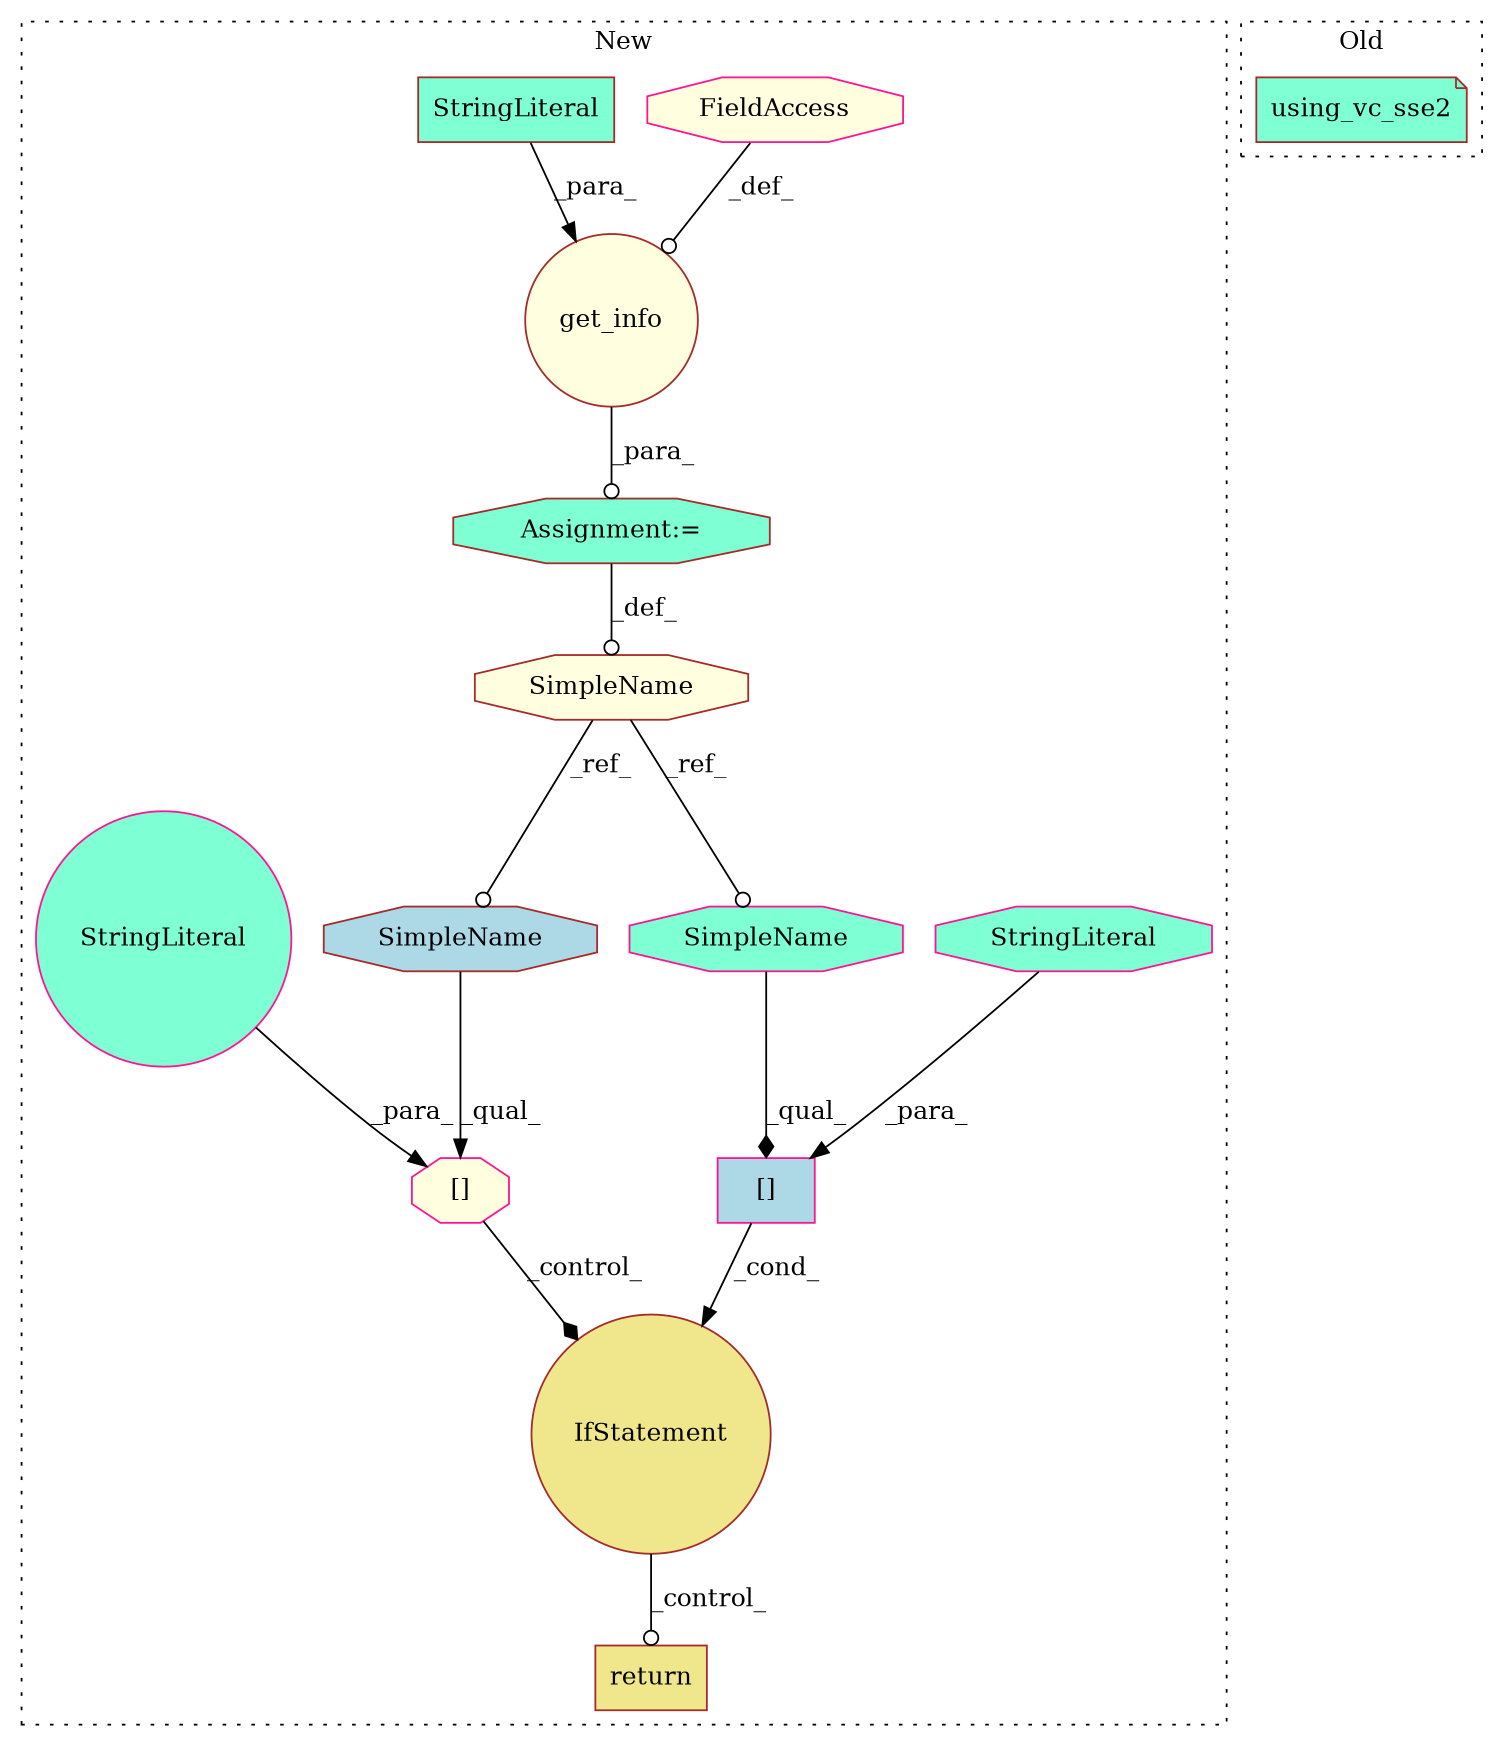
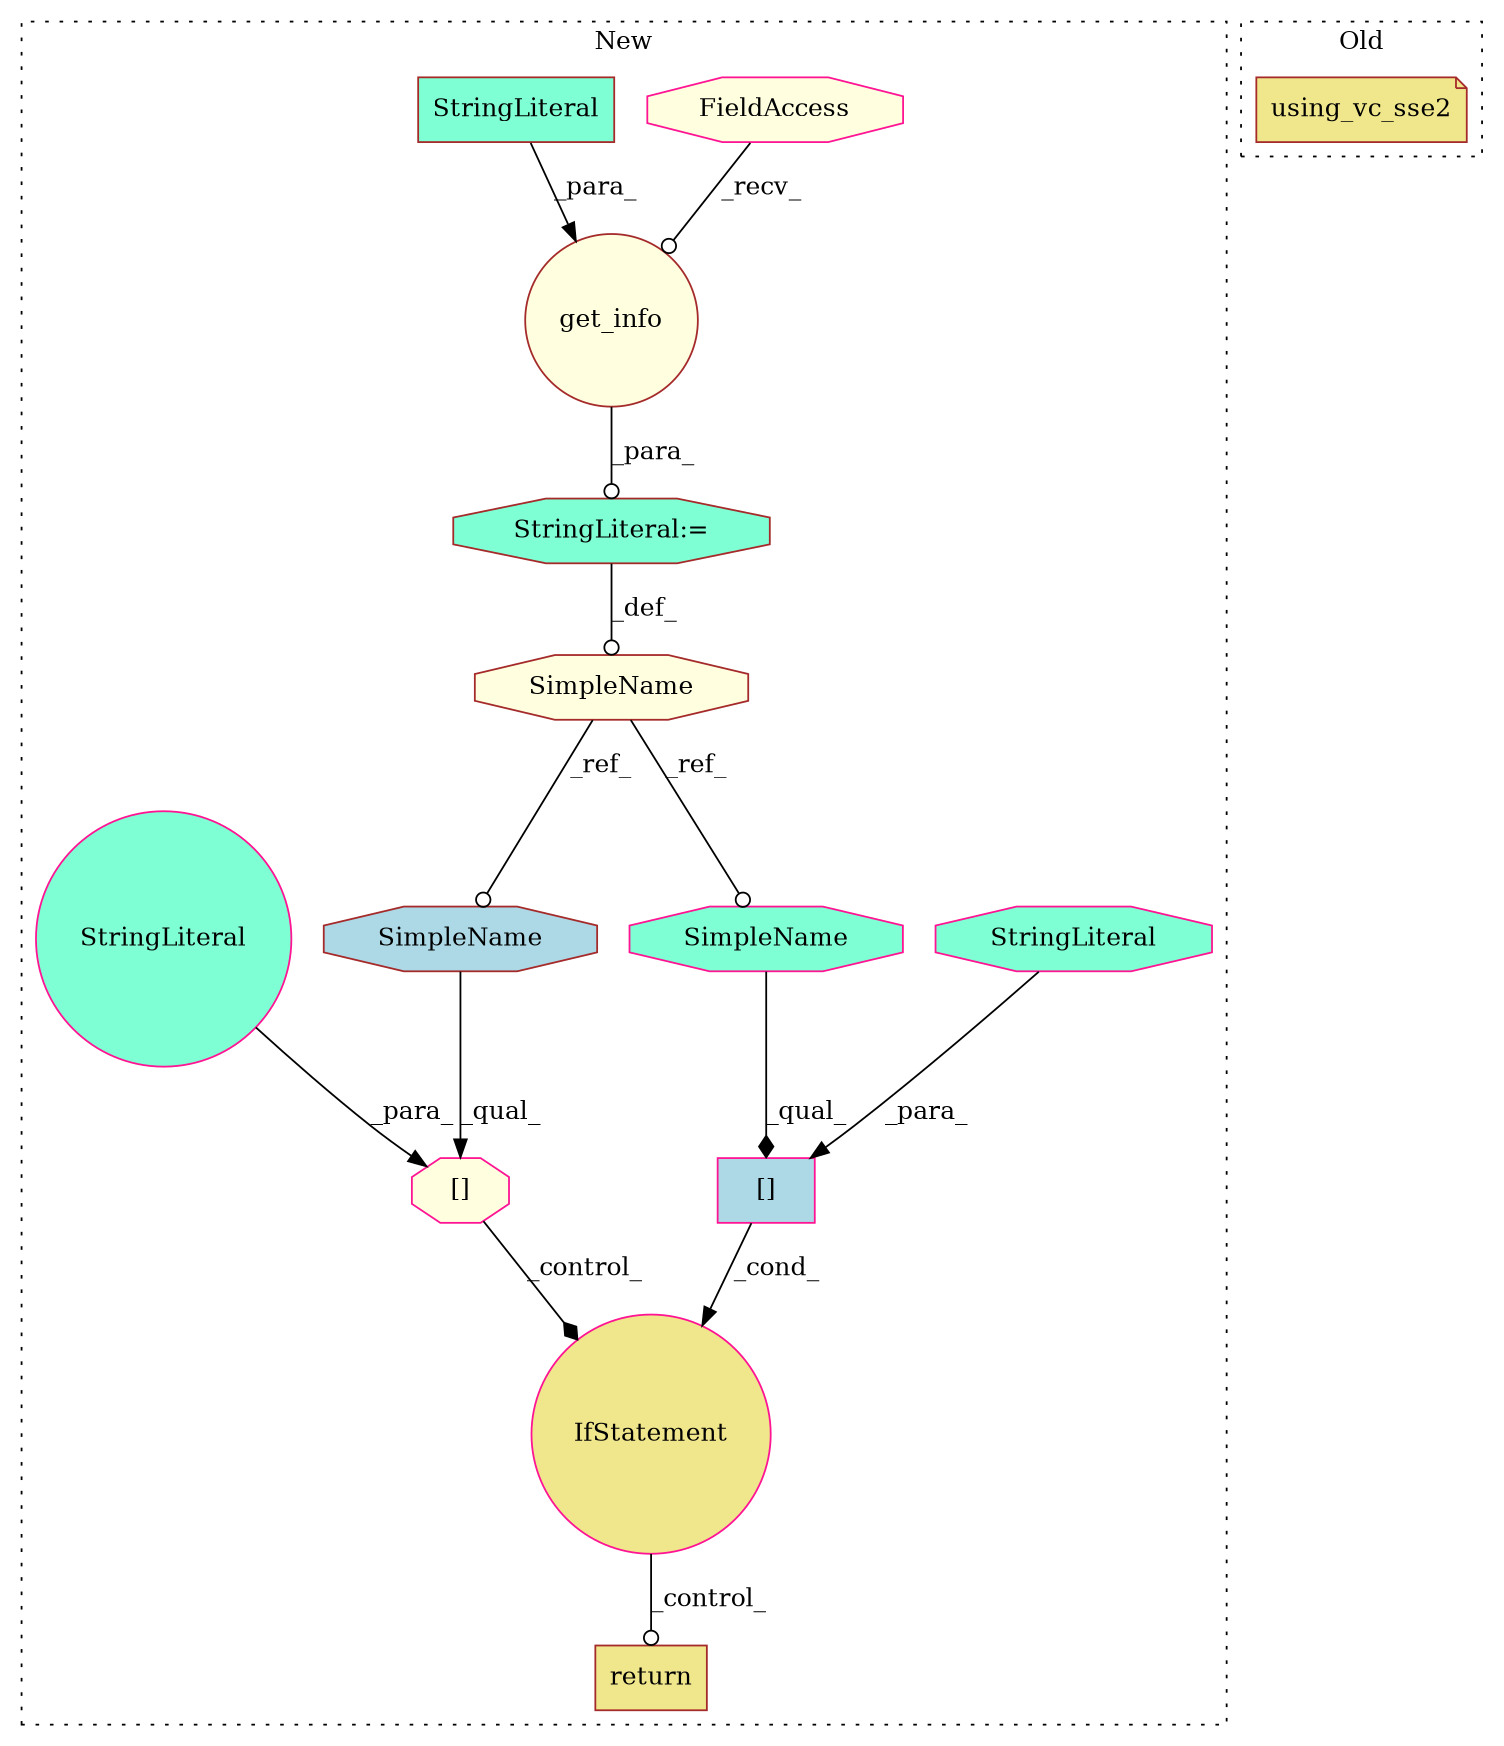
(1362, 110) -> (1362, 110)
(762, 188) -> (762, 188)
(612, 531) -> (612, 531)
(651, 1434) -> (651, 1434)
